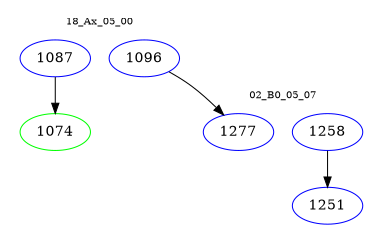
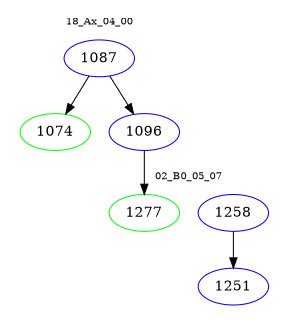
(100, 22) -> (100, 22)
none -> (119, 91)
(239, 132) -> (144, 213)
